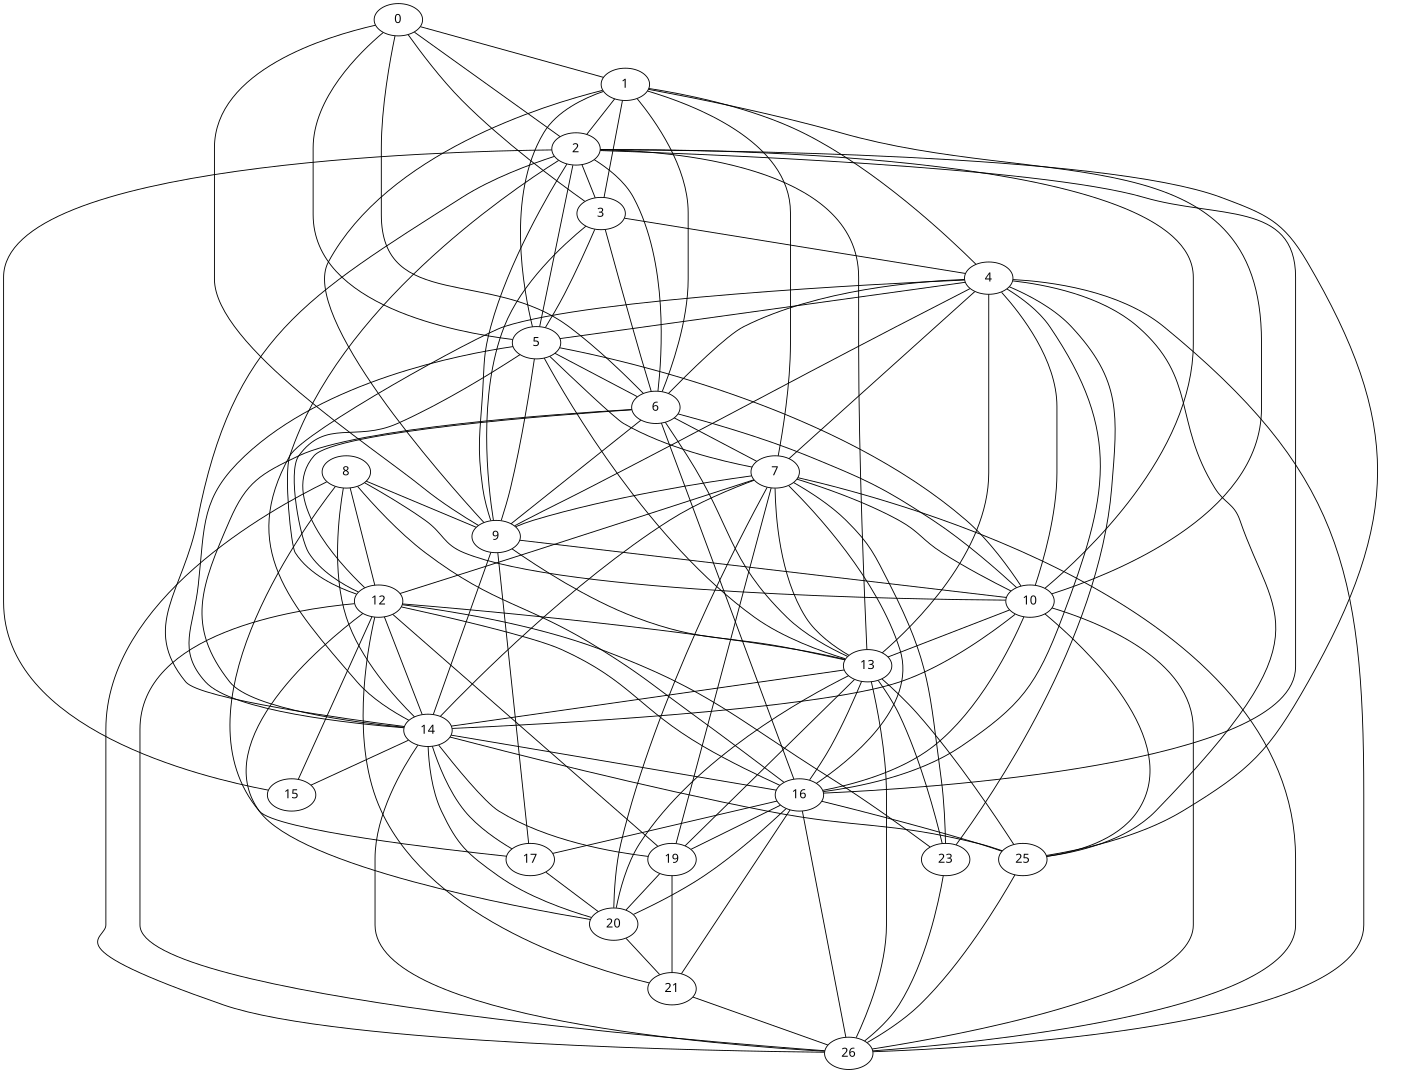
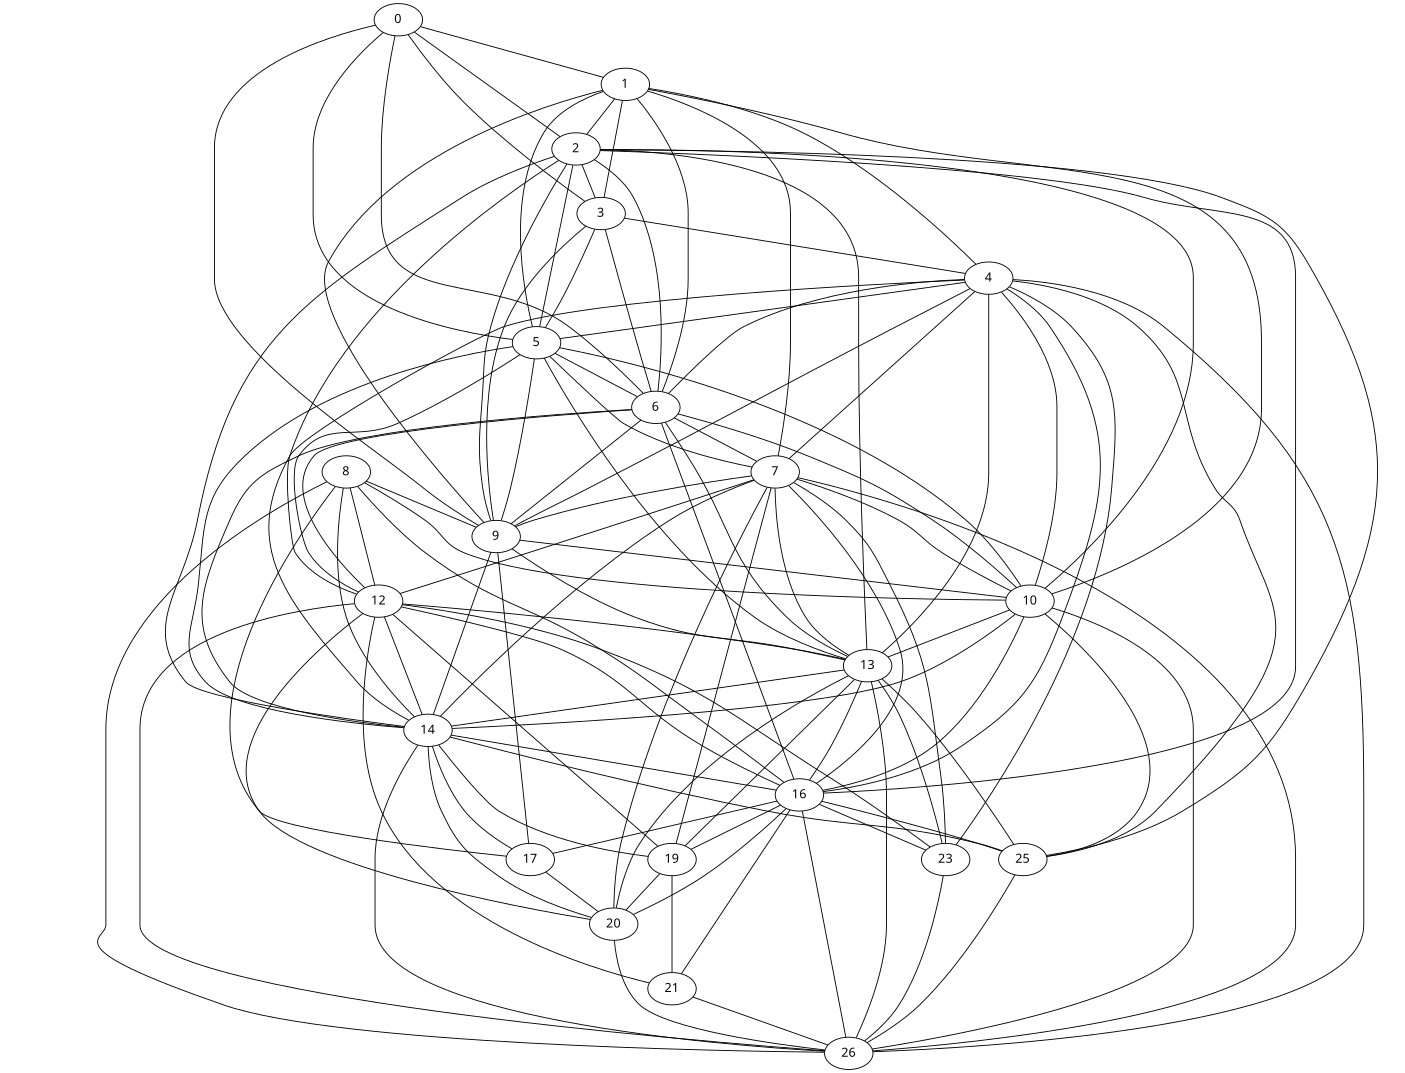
(292, 795) -> none
none -> (894, 836)
(643, 956) -> (695, 1028)
